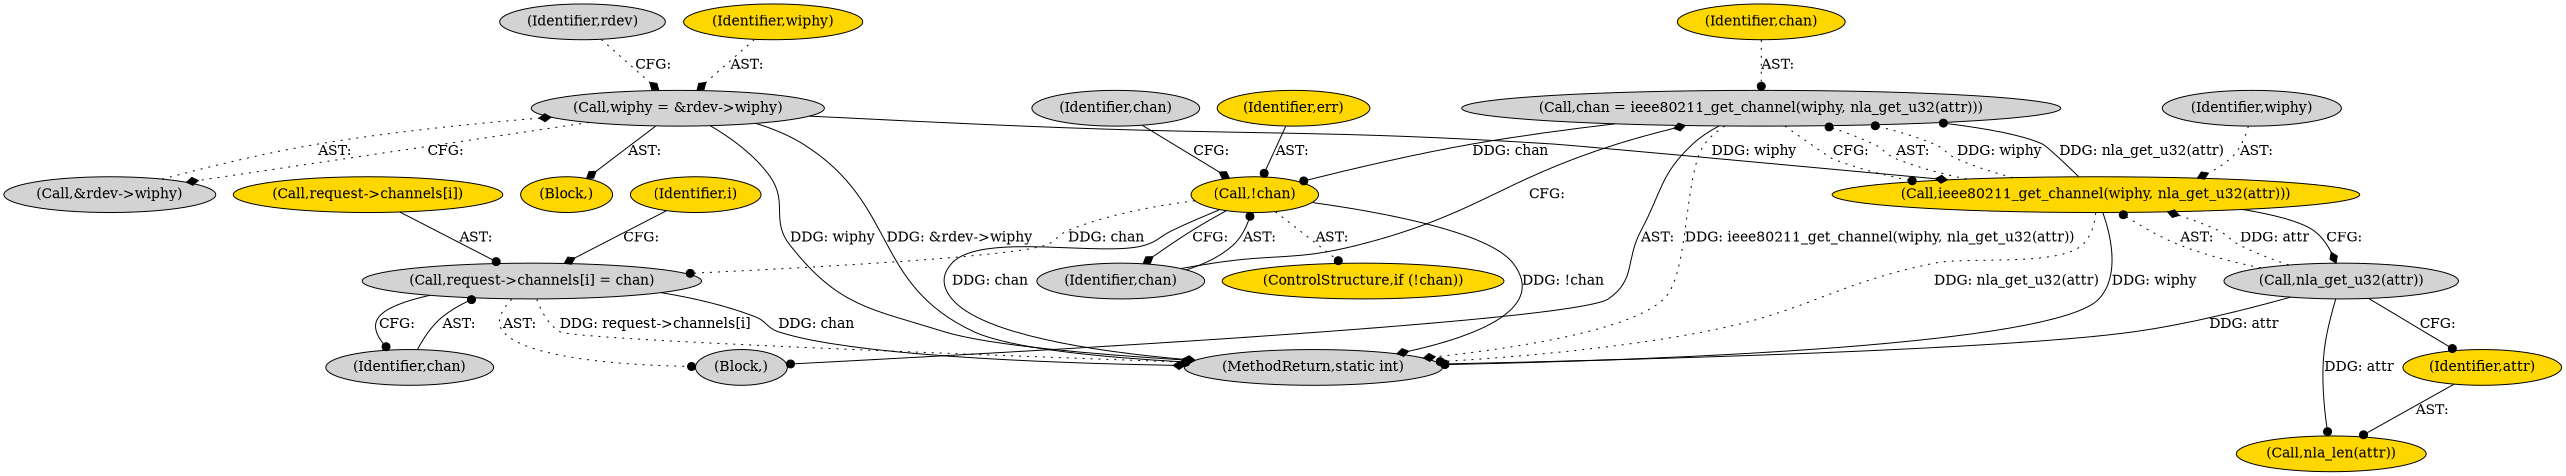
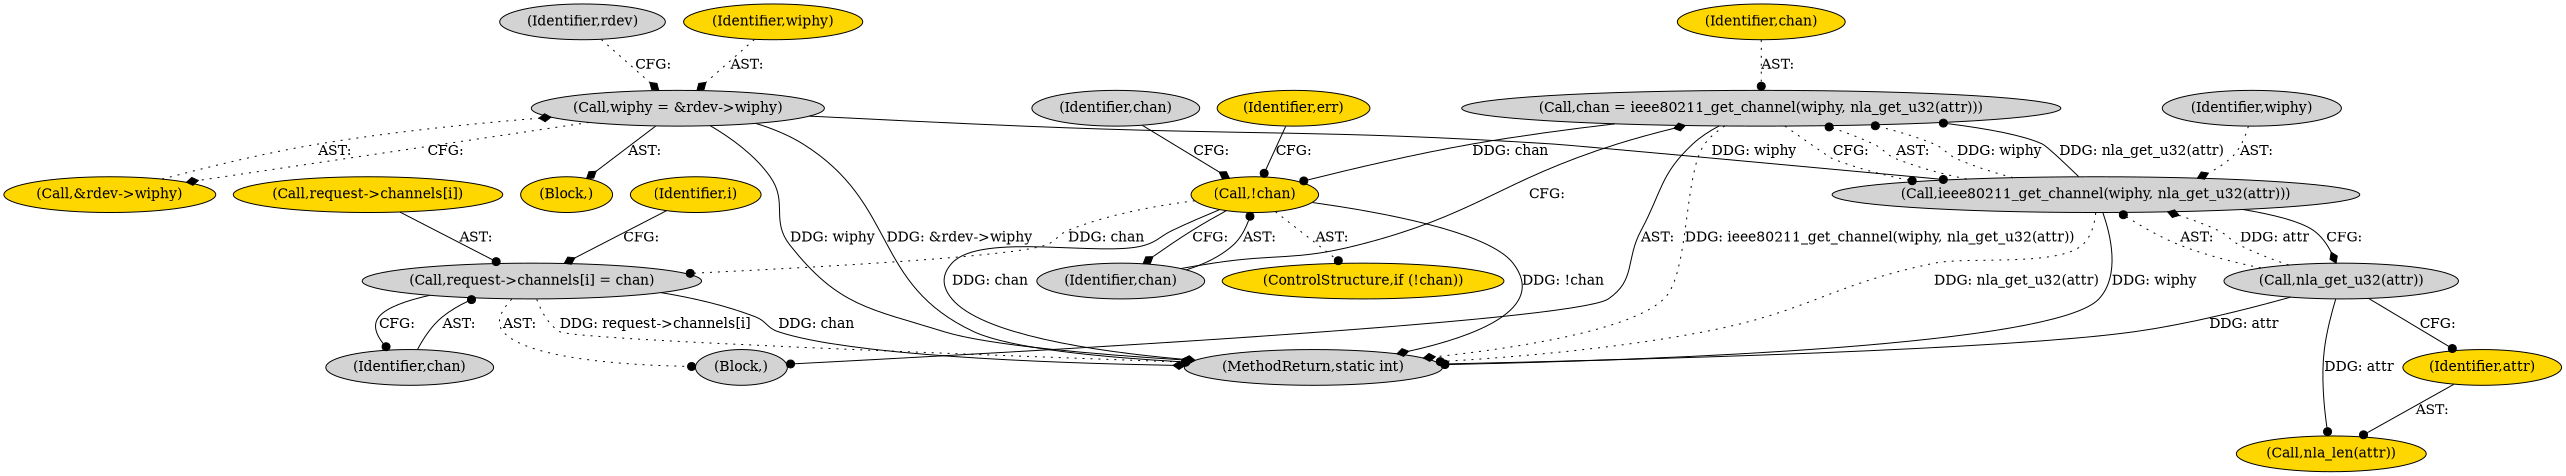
(1373, 135) -> (1375, 135)
(1295, 151) -> (1296, 151)
(110, 195) -> (110, 195)
(2096, 195) -> (2096, 195)
